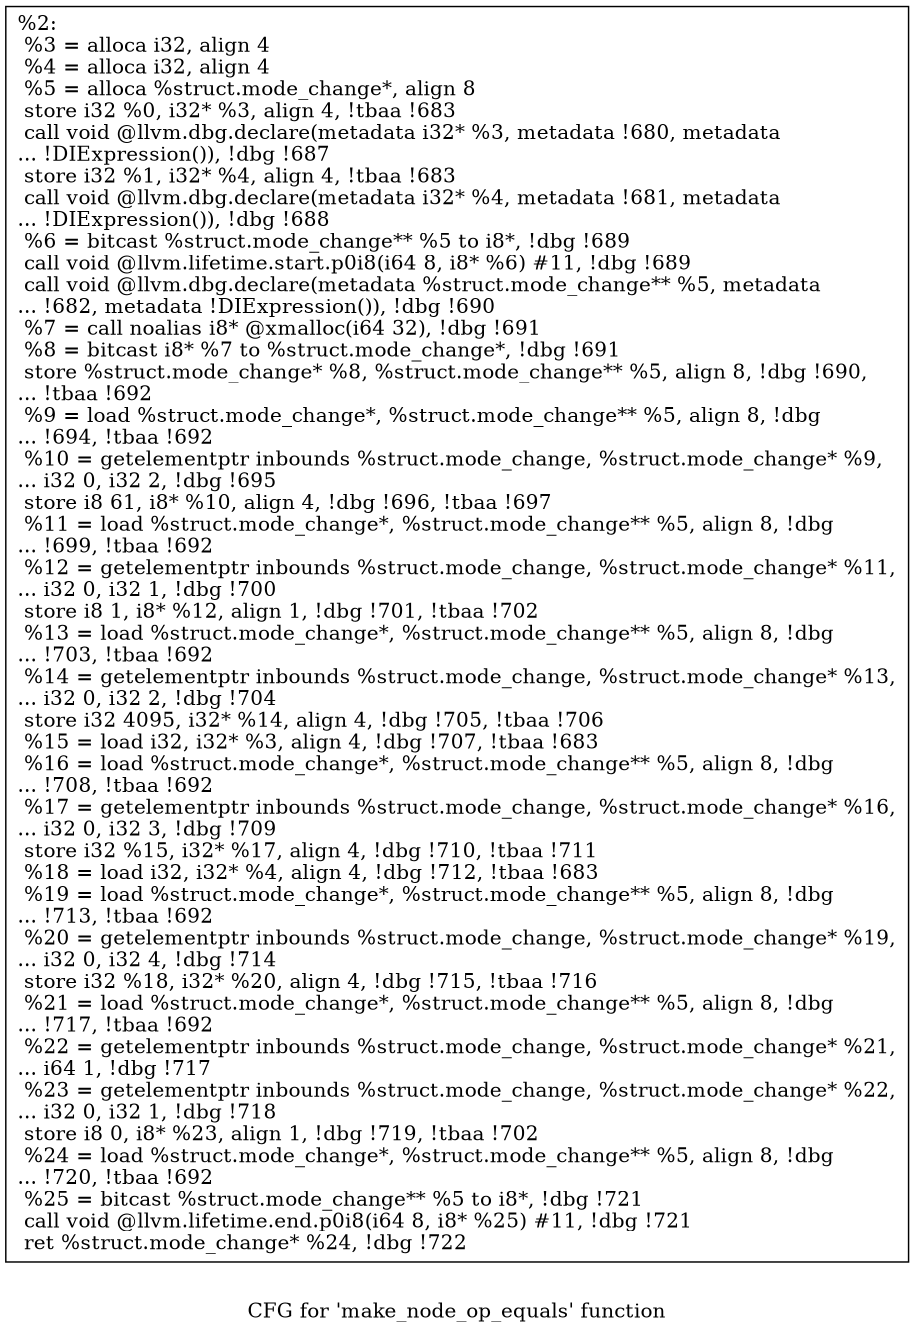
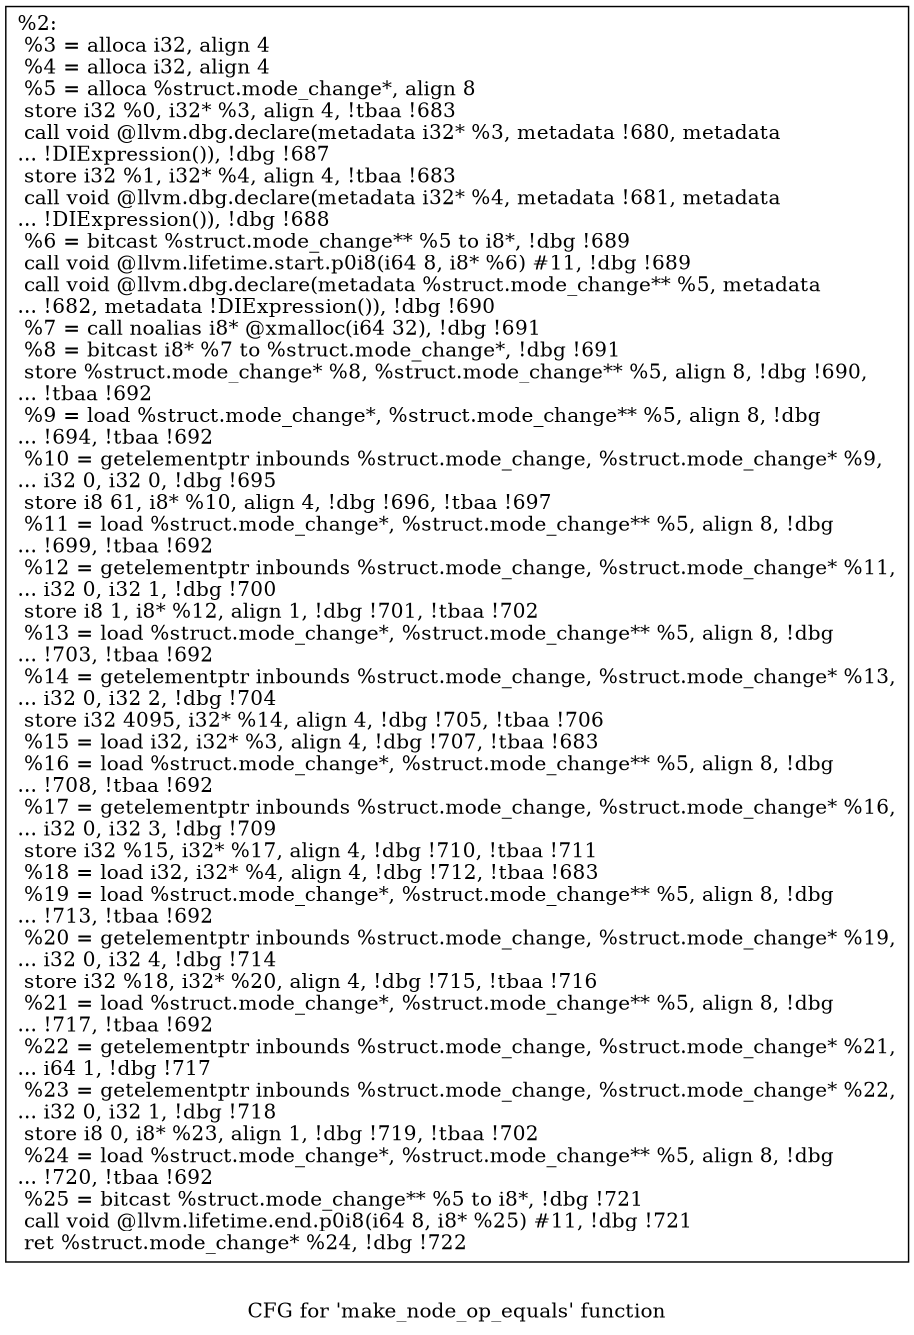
(147, 481) -> (147, 481)
